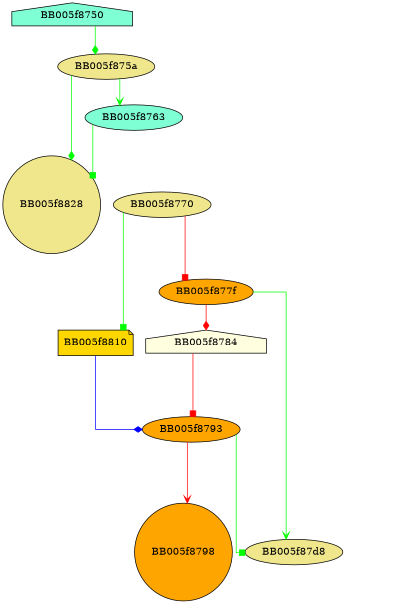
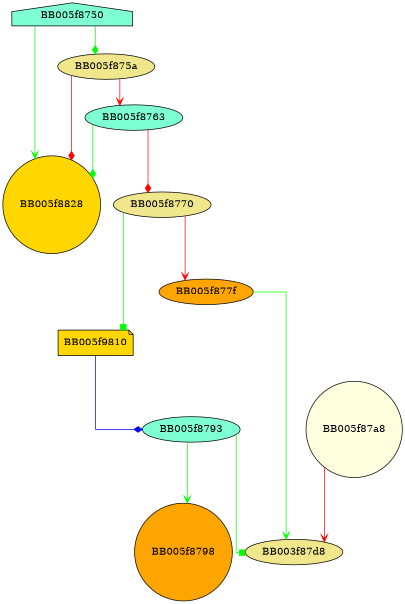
none -> (35, 89)
(120, 89) -> (120, 89)
(71, 114) -> (71, 114)
(93, 148) -> (93, 148)
none -> (148, 157)
(52, 205) -> (52, 205)
(185, 245) -> (185, 245)
(96, 343) -> (96, 343)
(206, 343) -> none
(191, 429) -> (191, 429)
none -> (354, 429)
(187, 469) -> (187, 469)
(294, 552) -> (294, 552)
